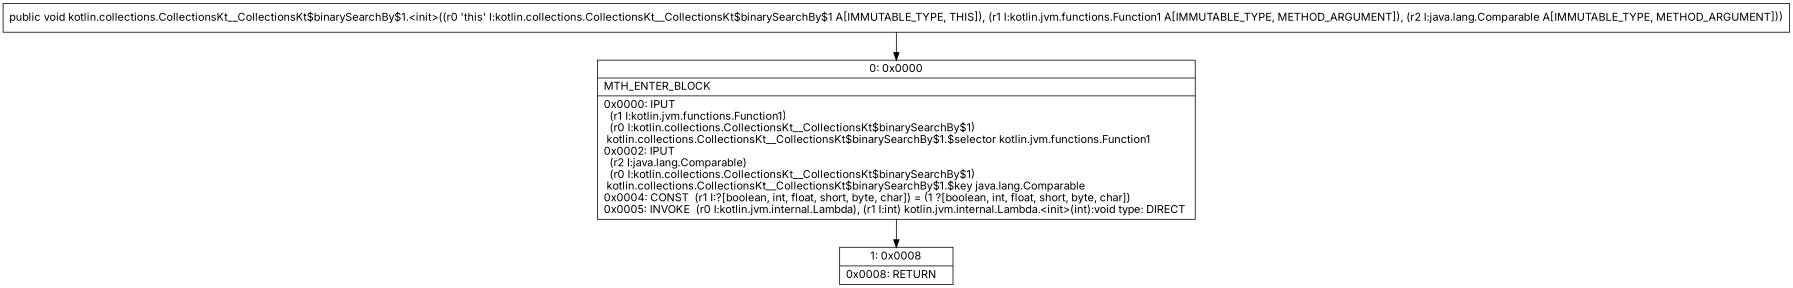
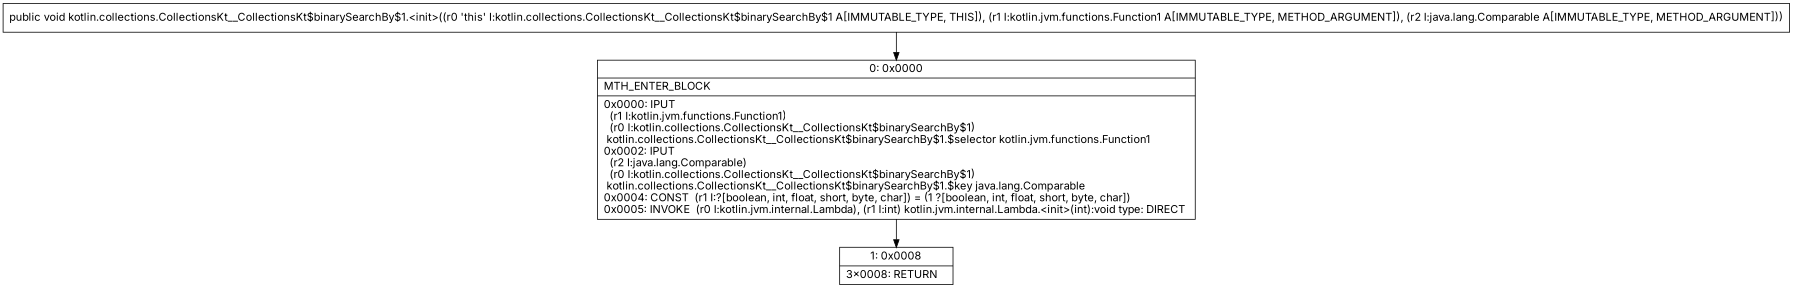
(896, 275) -> (896, 275)
